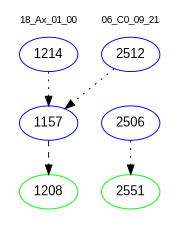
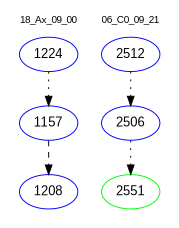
(49, 21) -> (49, 21)
(49, 54) -> (49, 54)
(100, 81) -> (131, 84)
(49, 192) -> (49, 192)
